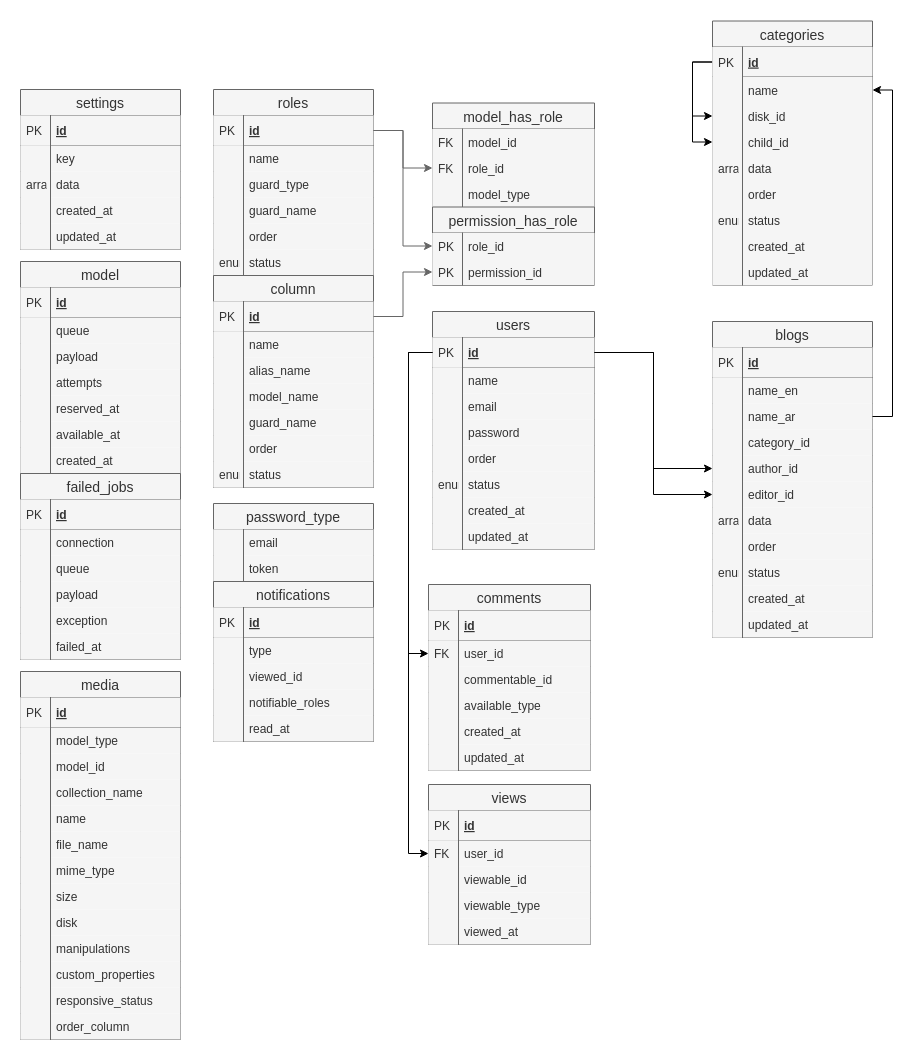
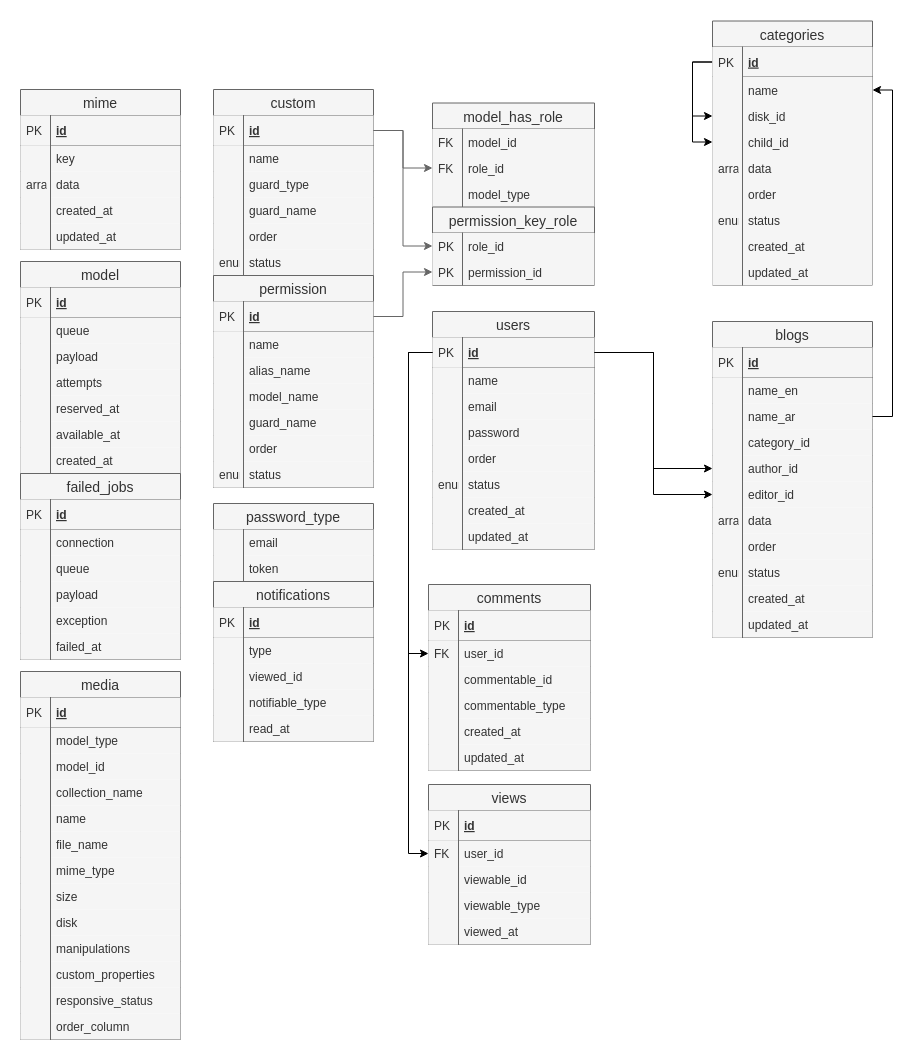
(100, 103) -> (100, 103)
(293, 103) -> (293, 103)
(513, 221) -> (513, 221)
(293, 289) -> (293, 289)
(297, 703) -> (295, 703)
(506, 706) -> (516, 706)
